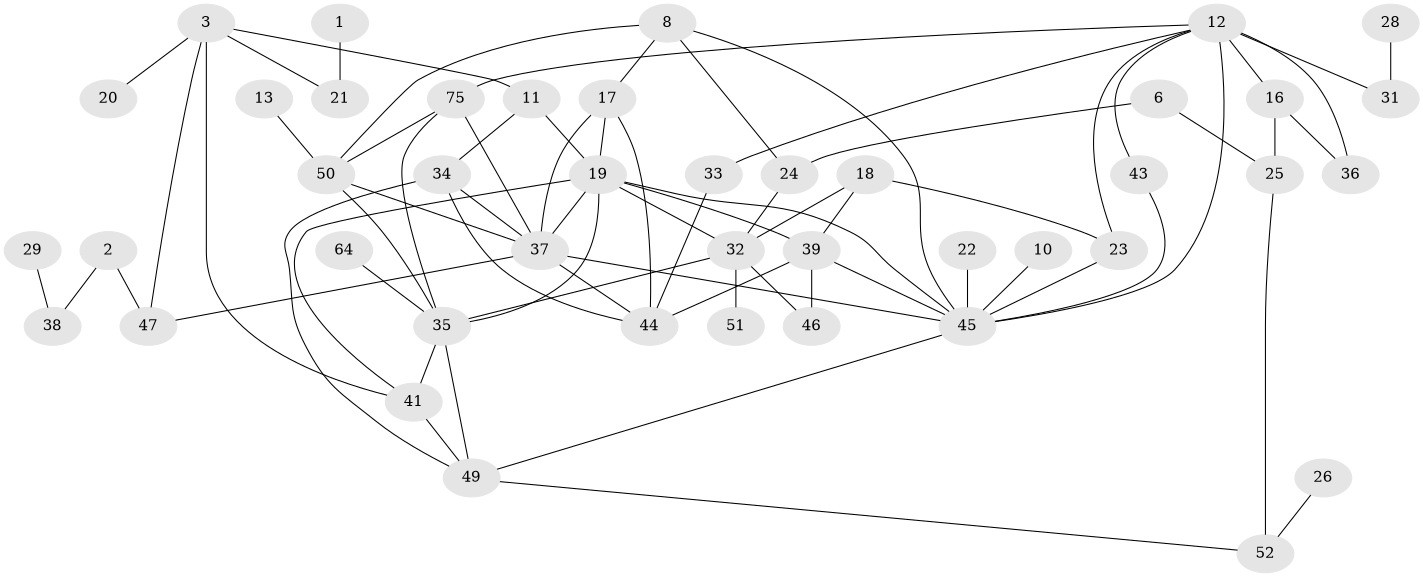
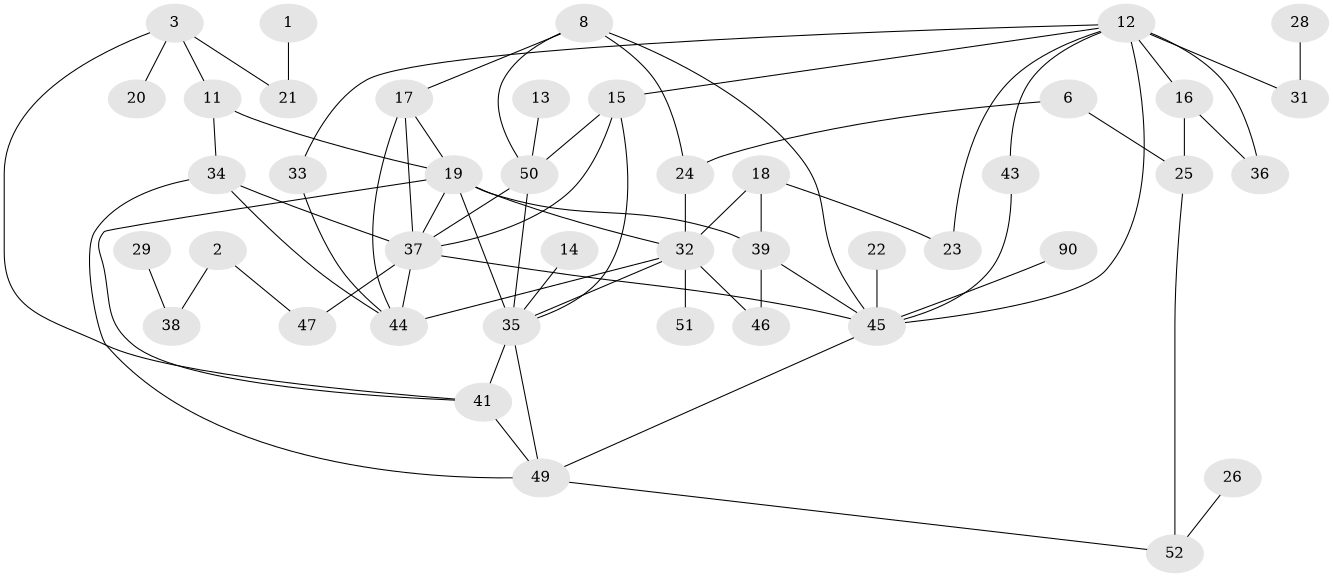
(456, 99) -> (617, 99)
(173, 174) -> none
(810, 216) -> none
(344, 251) -> (570, 251)
(1043, 251) -> (1069, 251)
(1043, 288) -> none
(725, 292) -> (554, 285)
